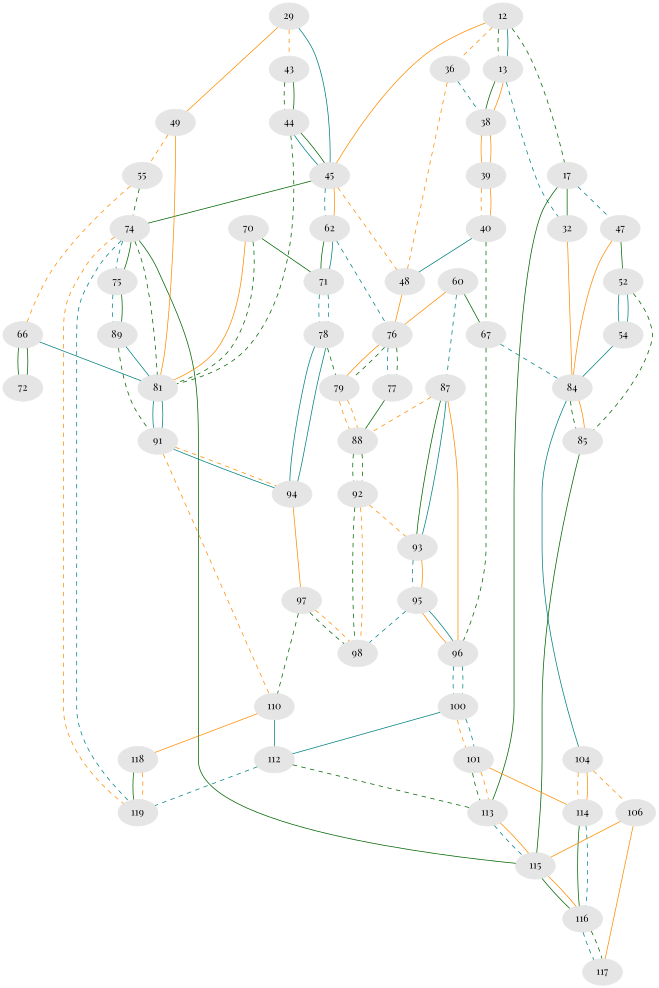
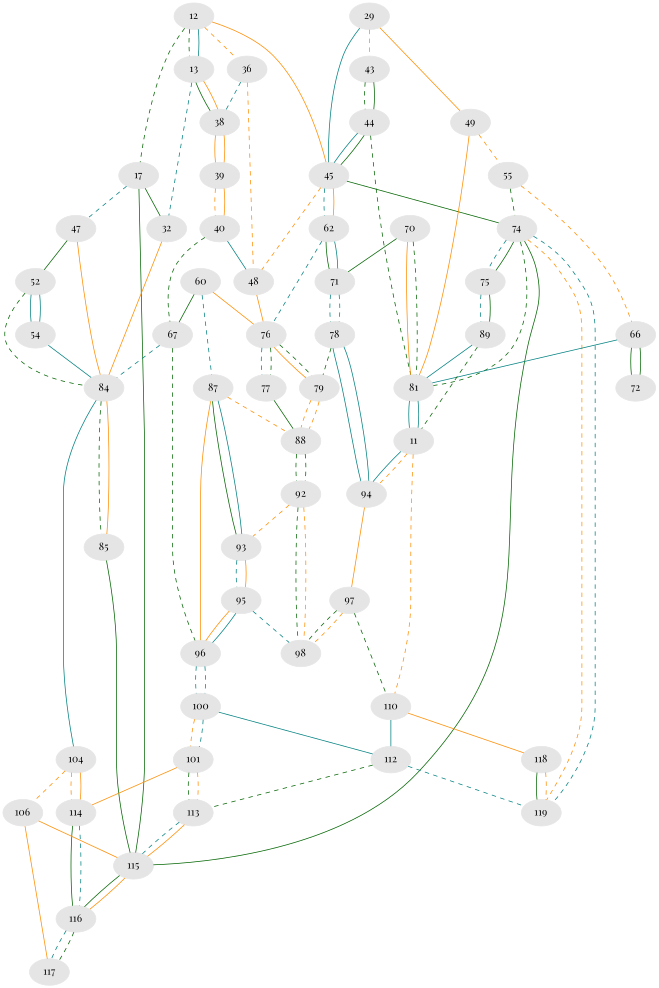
(642, 367) -> (17, 358)
(158, 441) -> (414, 441)
(514, 492) -> (145, 521)
